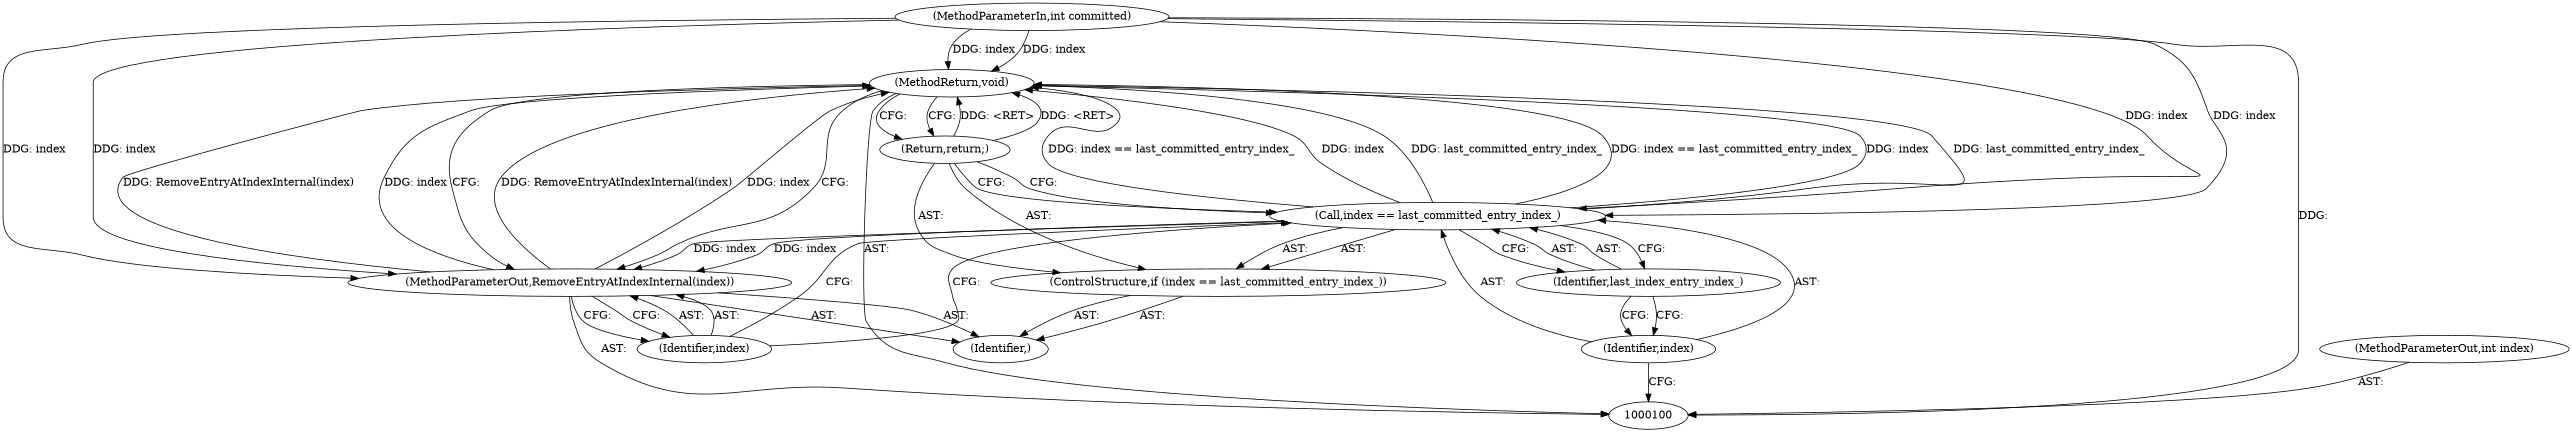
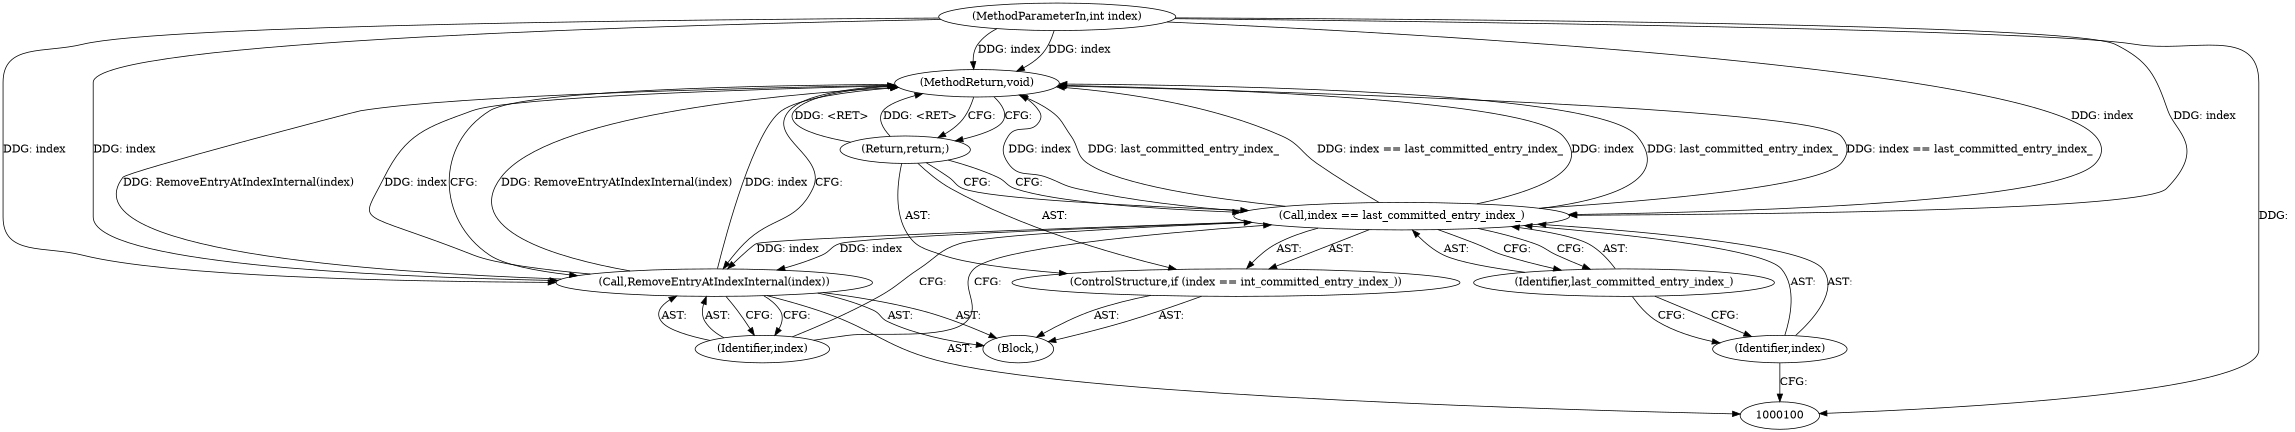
(1032, 17) -> (1057, 17)
(570, 283) -> (714, 283)
(1218, 283) -> (1236, 283)
(1648, 283) -> (1624, 283)
(1001, 349) -> (1018, 349)
(2444, 349) -> none
(1106, 387) -> none
